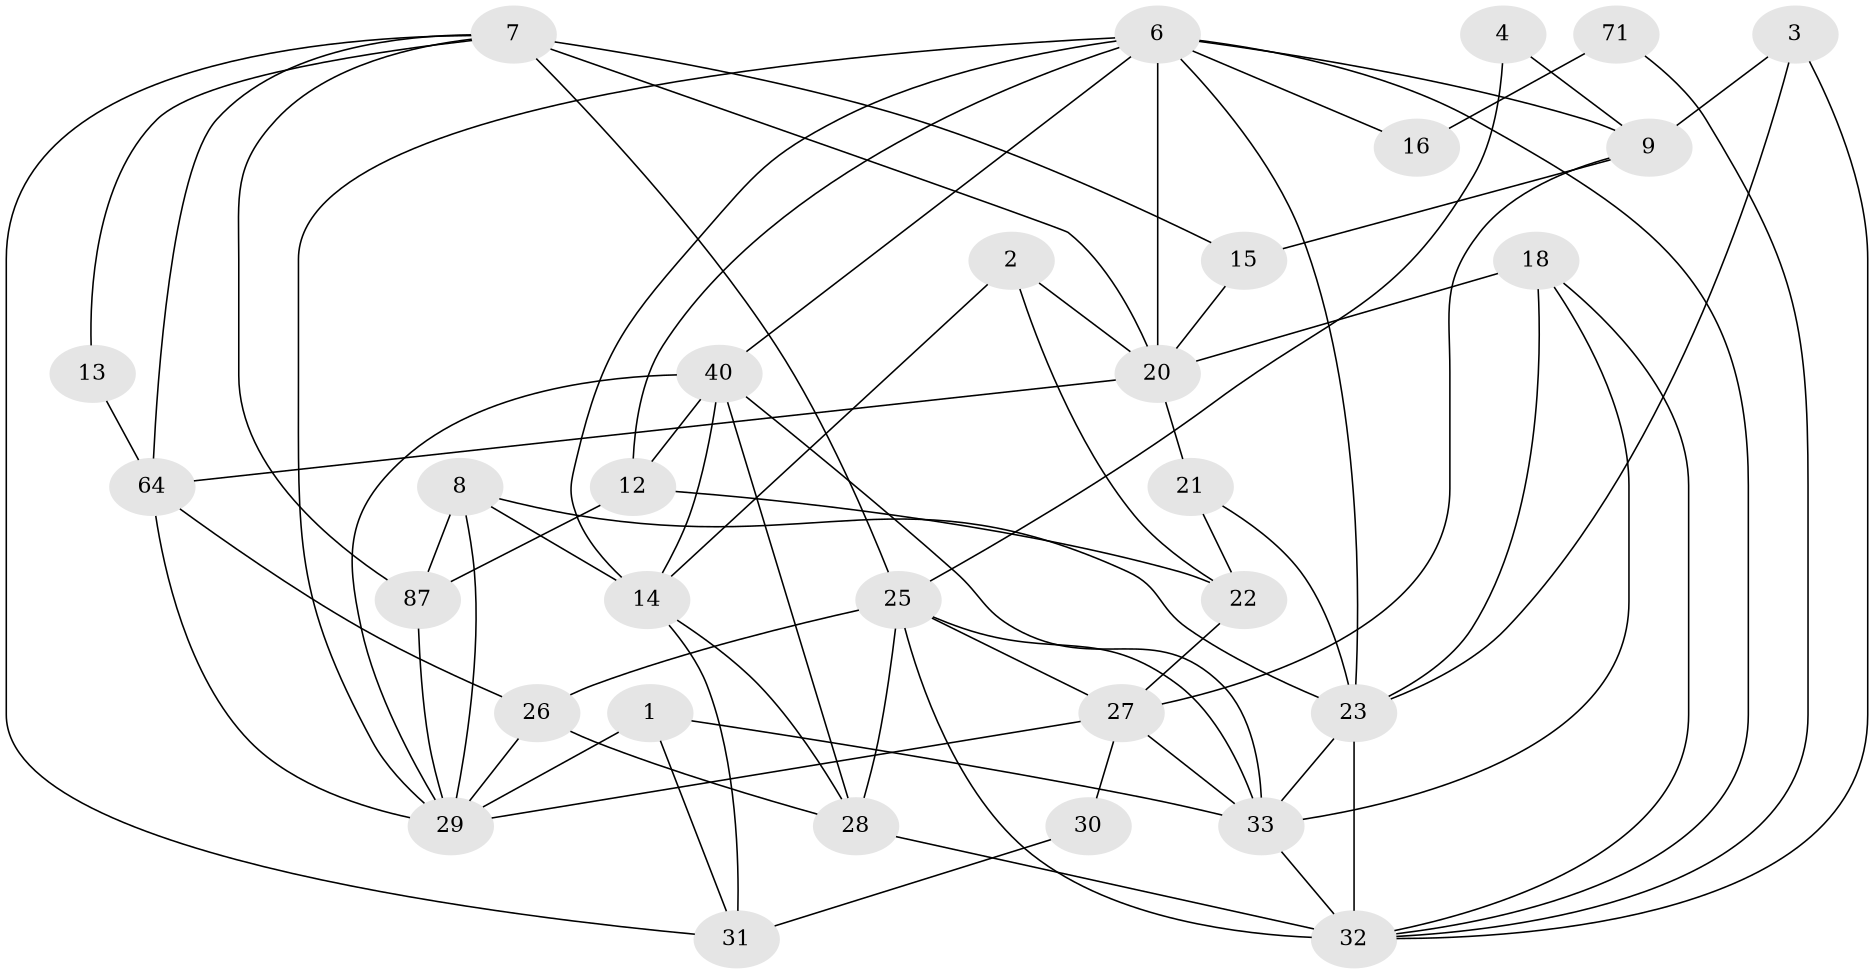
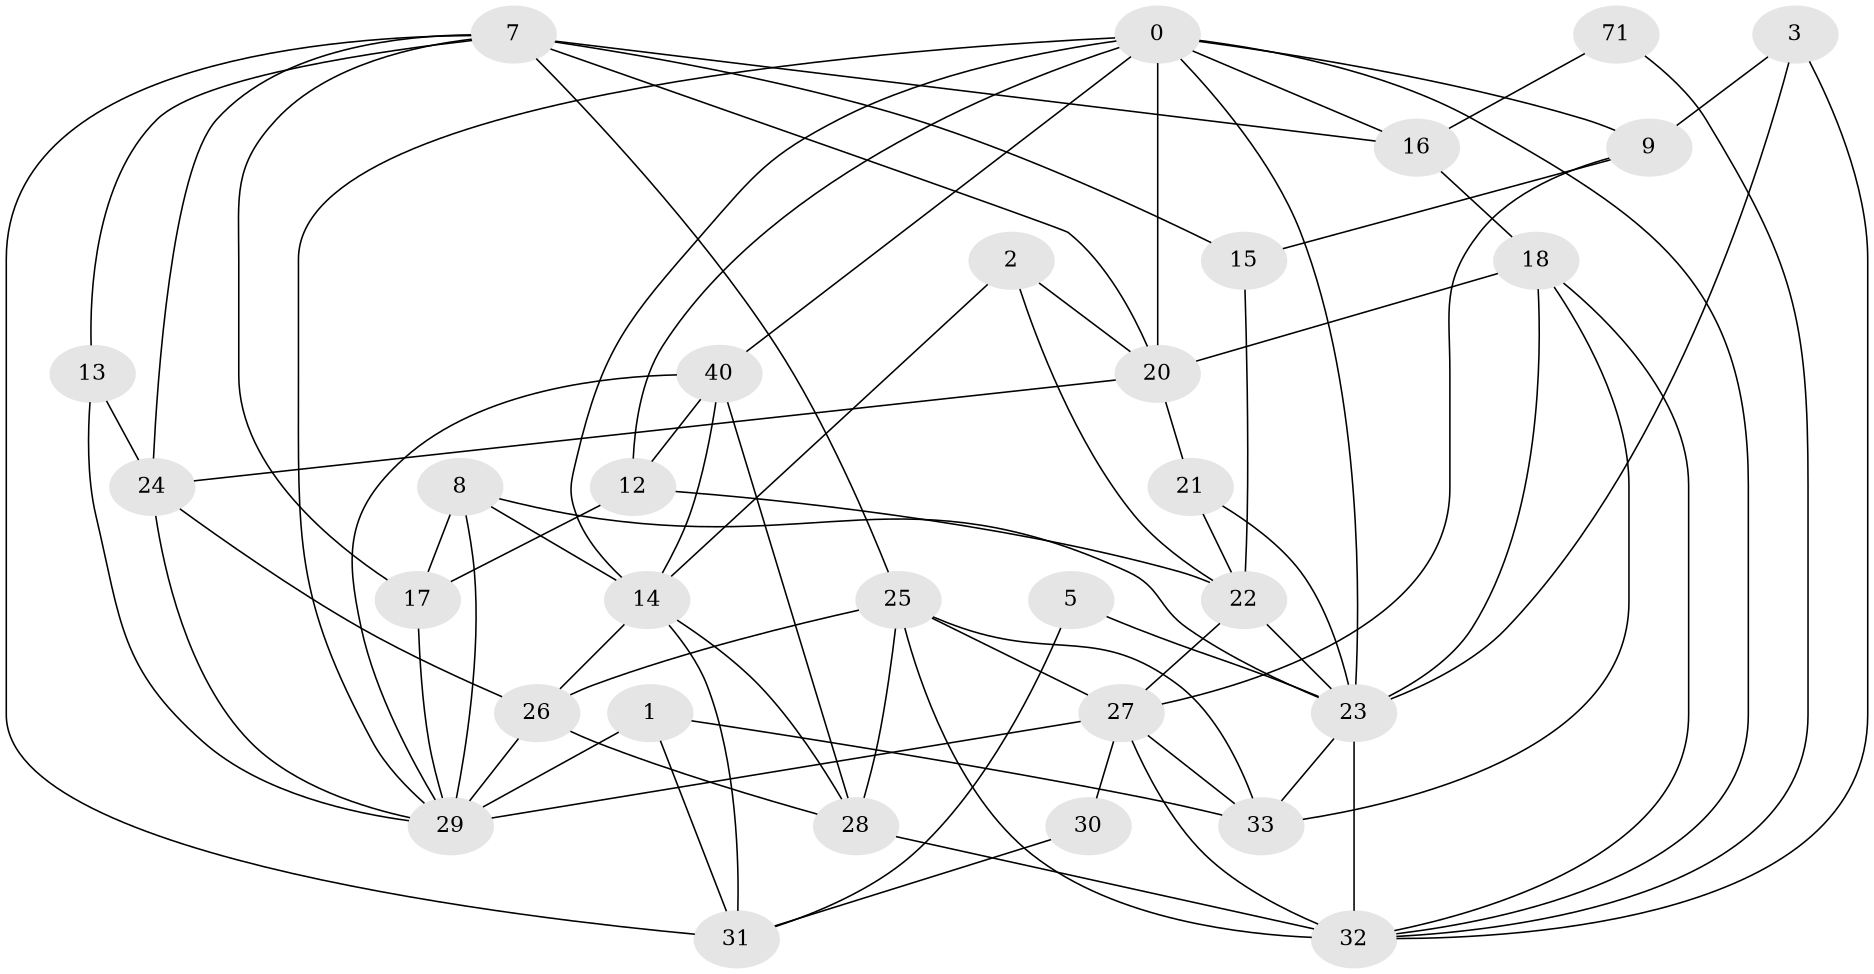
(1158, 35) -> (1158, 35)
(1503, 35) -> none
none -> (965, 91)
none -> (1478, 206)
(1201, 317) -> (1248, 431)
(152, 487) -> (152, 487)
(418, 600) -> (418, 600)
none -> (1071, 600)
(1009, 625) -> none
none -> (1294, 652)
none -> (592, 657)
none -> (153, 688)
(1308, 883) -> (1204, 854)
